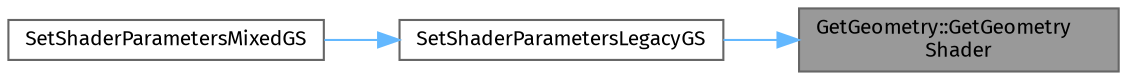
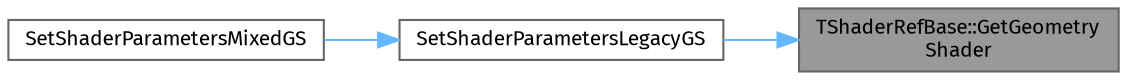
(959, 40) -> (959, 40)
